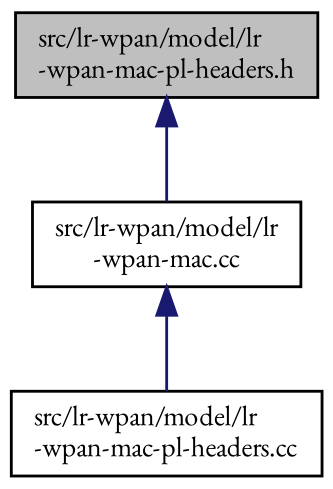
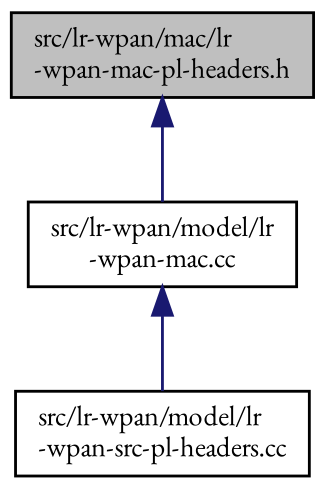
(167, 55) -> (162, 55)
(167, 434) -> (162, 434)
